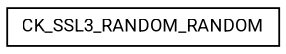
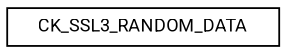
(143, 27) -> (143, 27)
